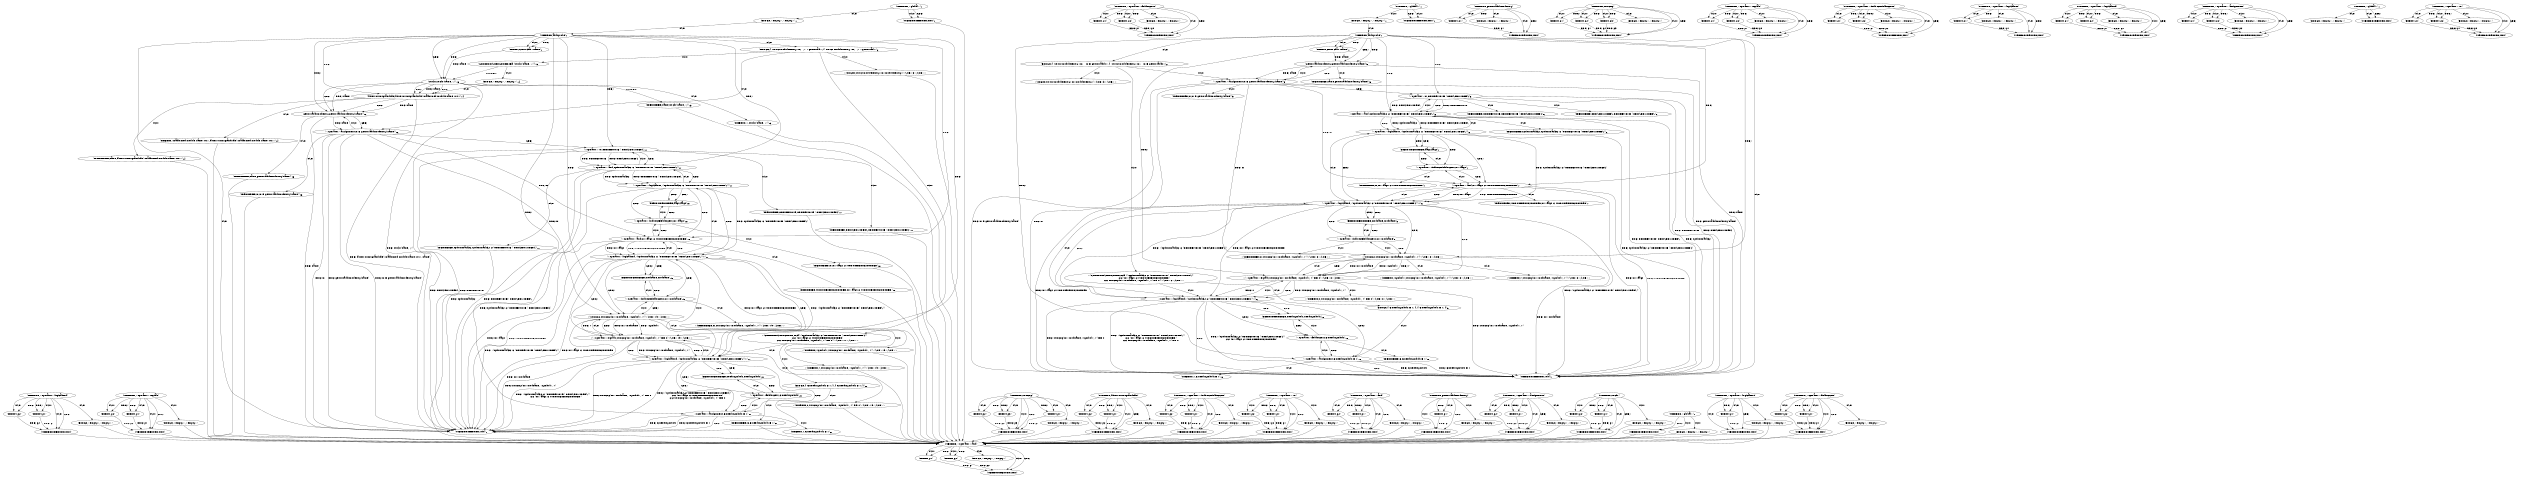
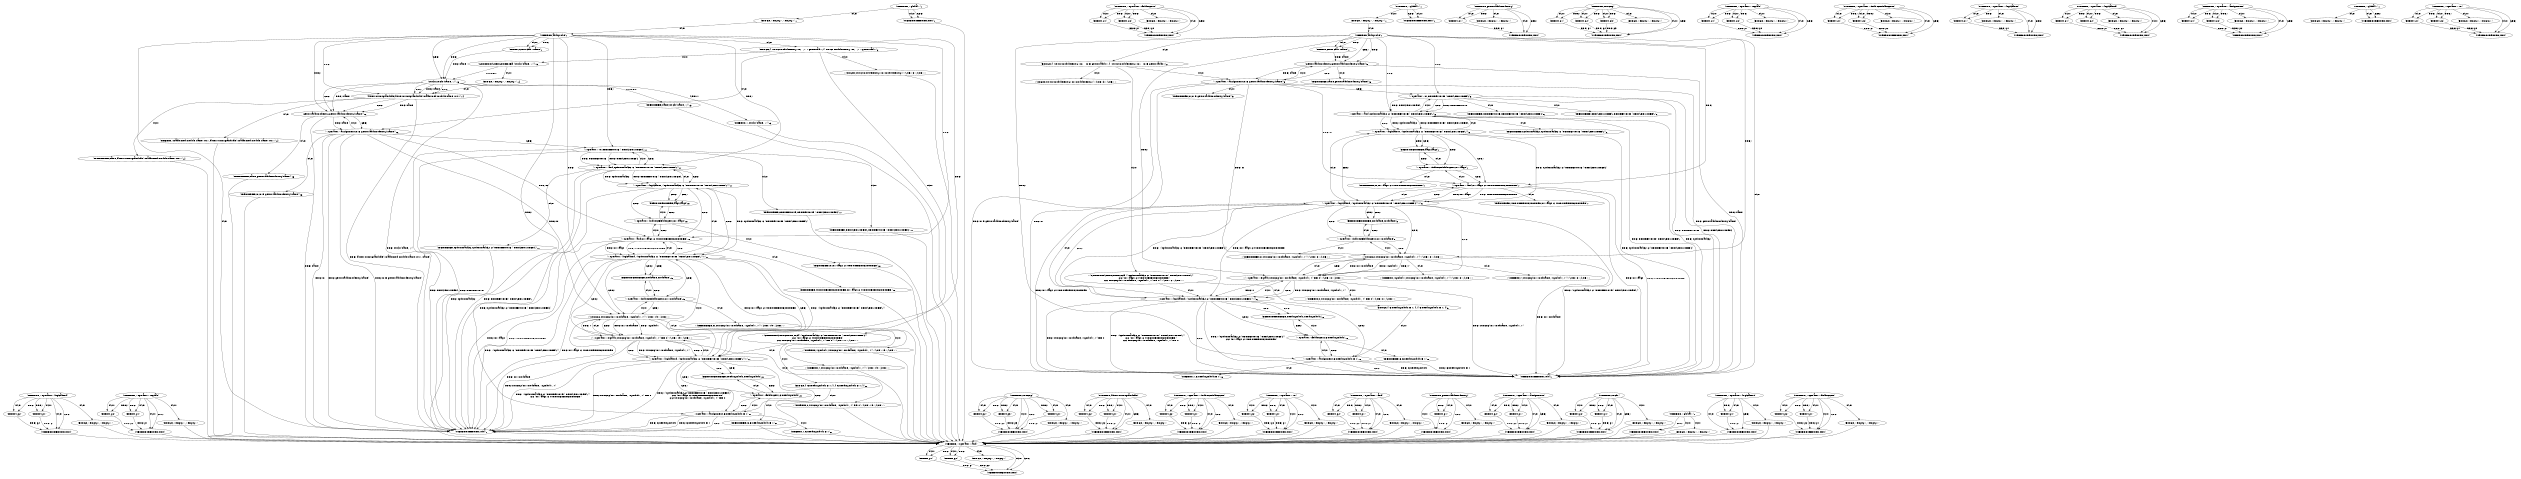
(695, 96) -> (695, 96)
